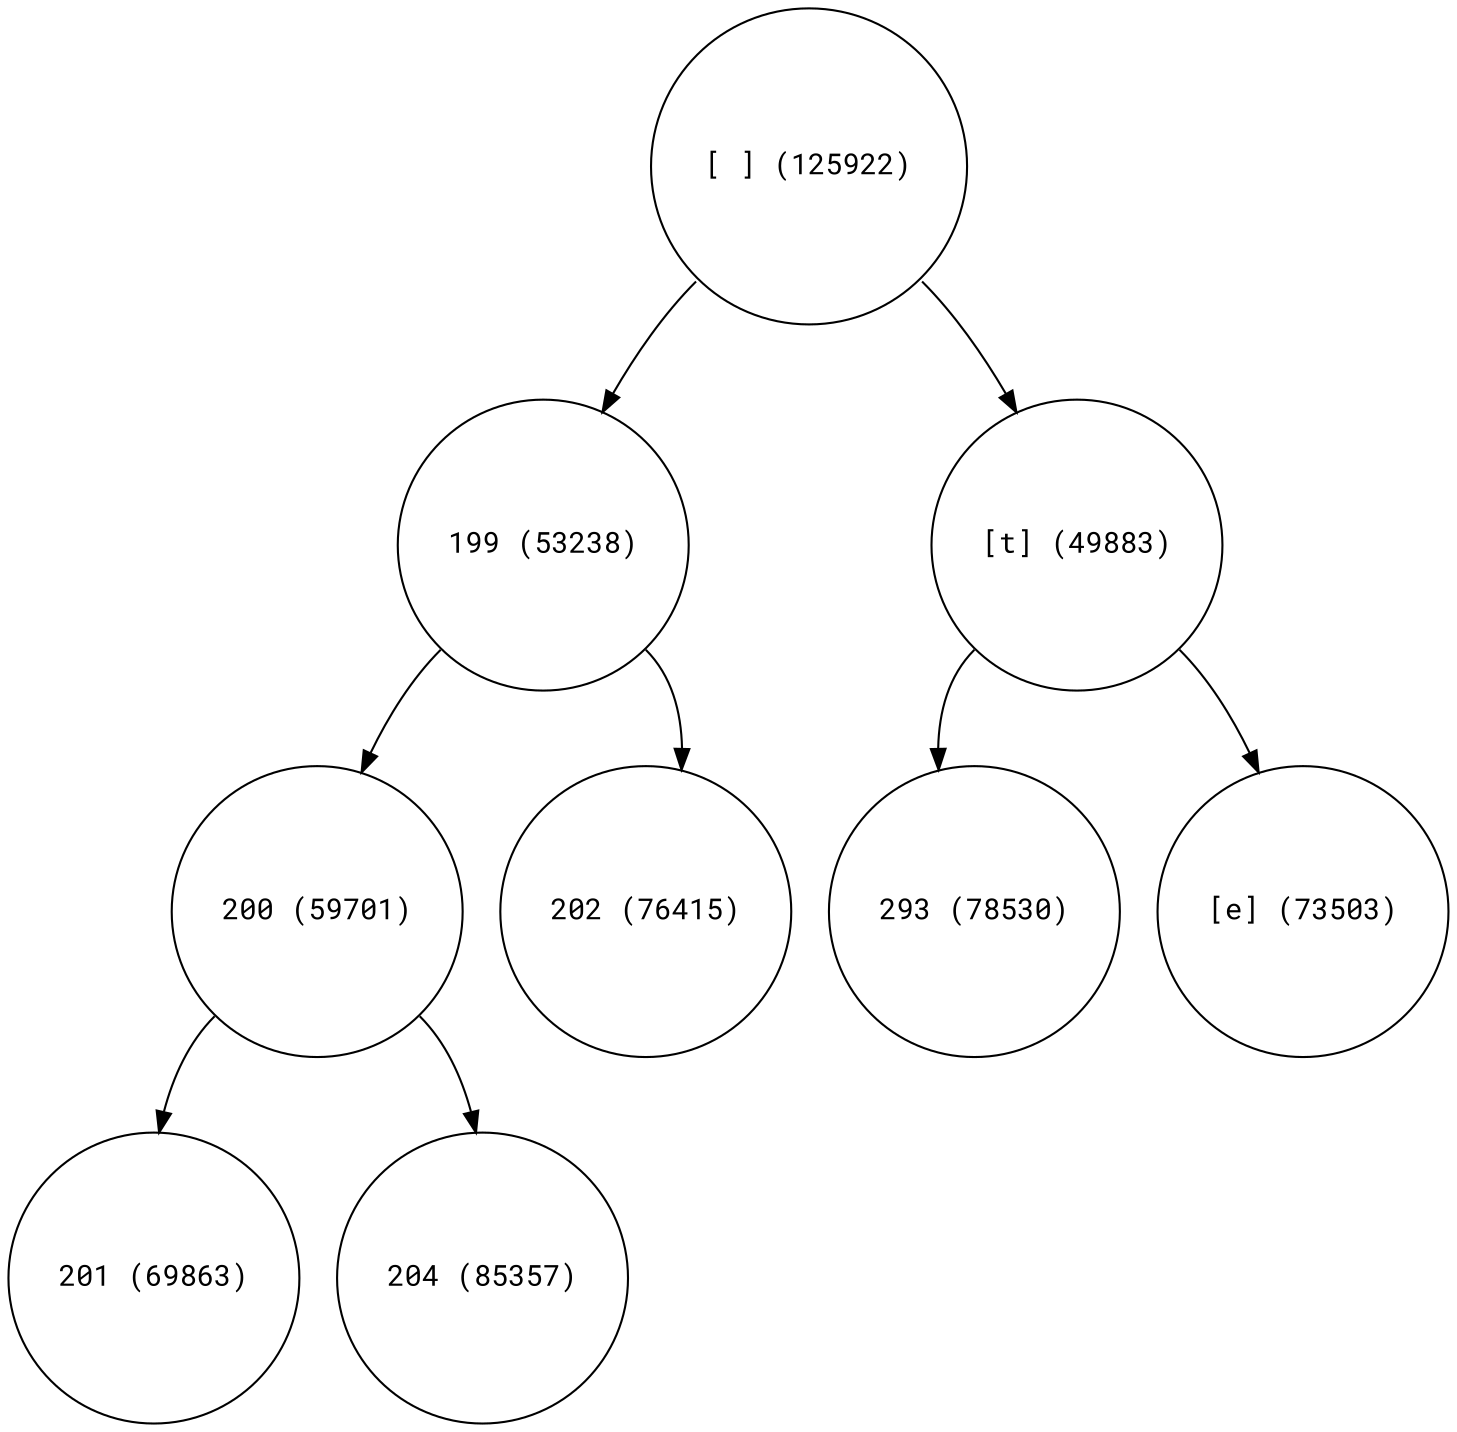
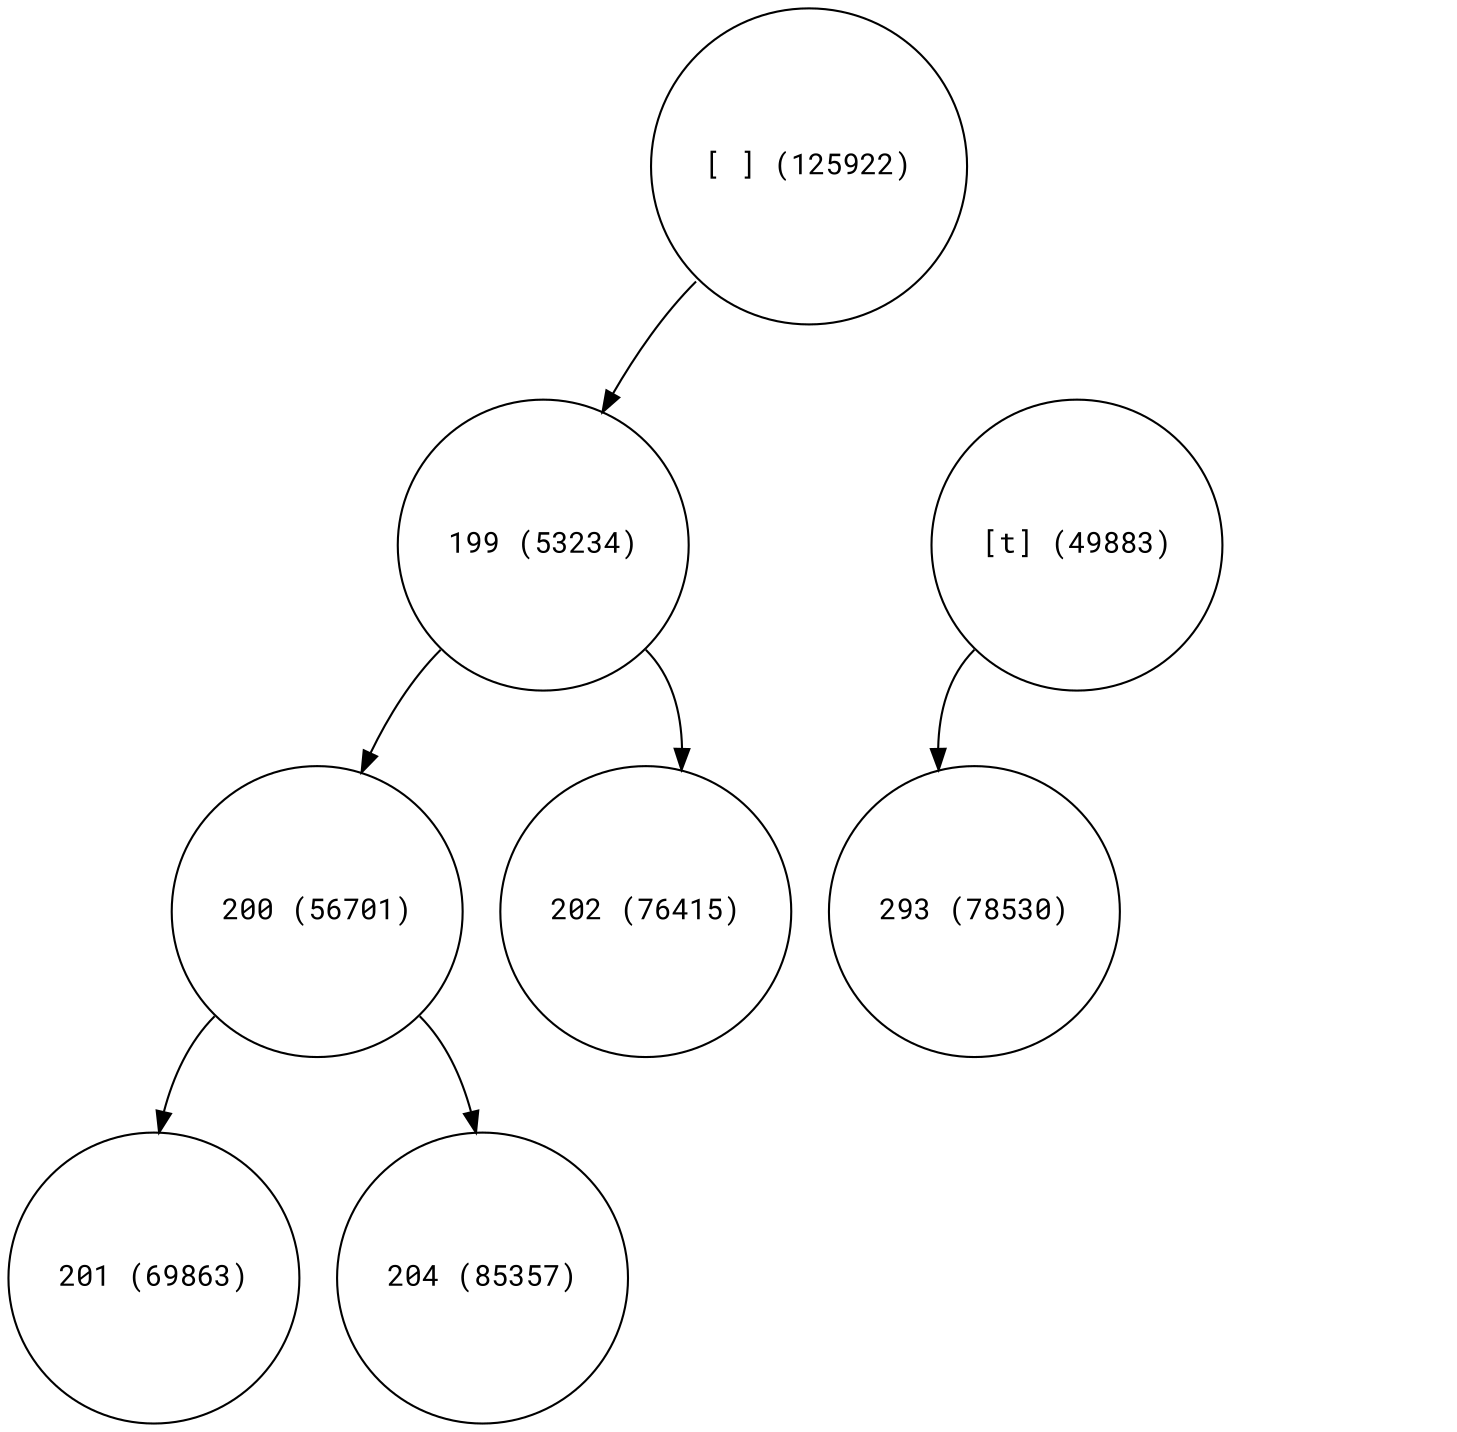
(967, 335) -> none
(543, 545) -> (543, 545)
(317, 912) -> (317, 912)
(1303, 912) -> none
